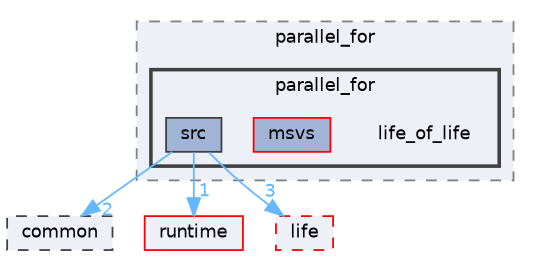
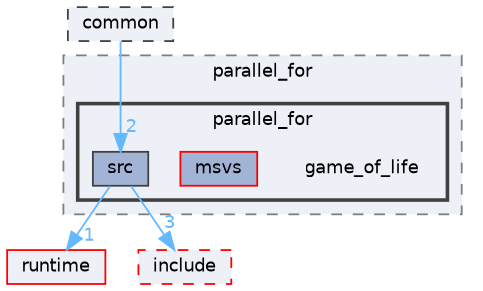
(424, 135) -> (362, 169)
(125, 185) -> (121, 88)
(305, 233) -> (185, 267)
